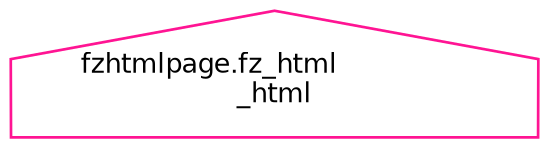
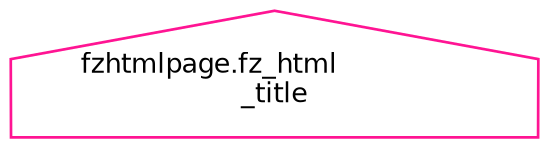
(275, 81) -> (275, 81)
